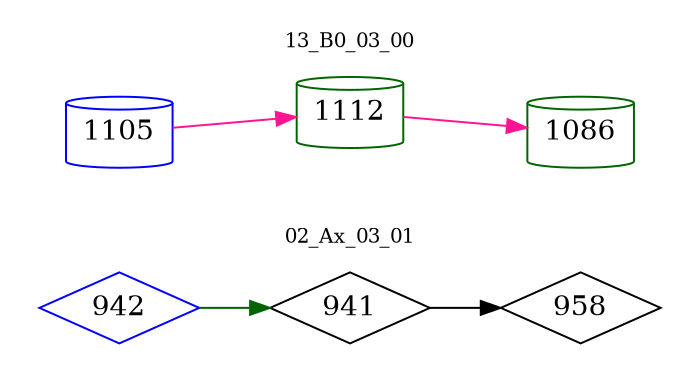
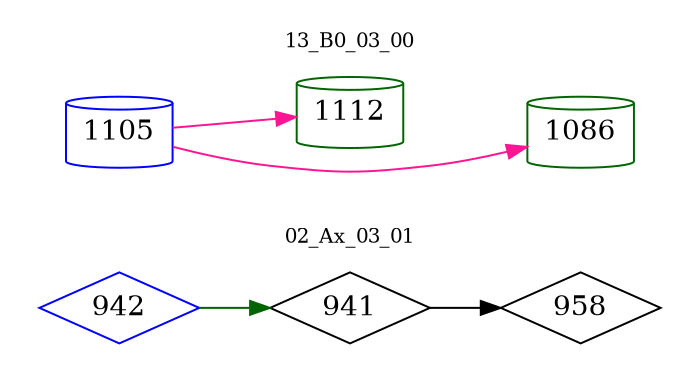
(455, 121) -> (340, 171)
